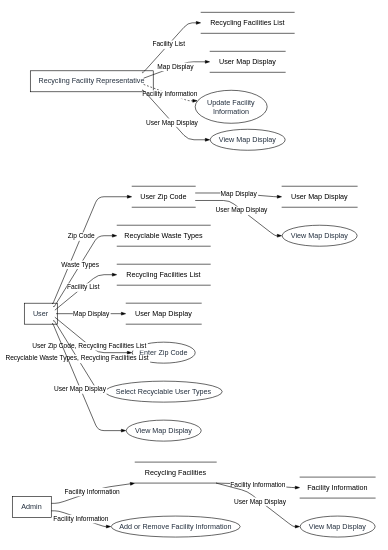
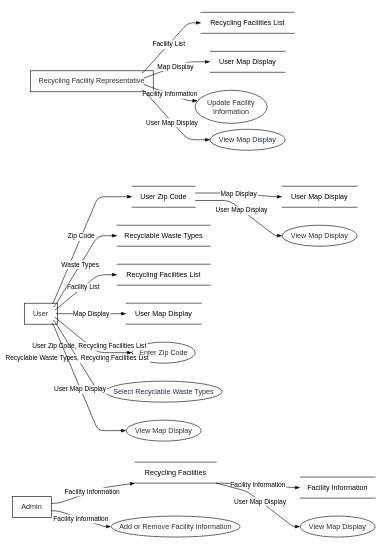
(150, 87) -> (150, 87)
(164, 392) -> (164, 392)
